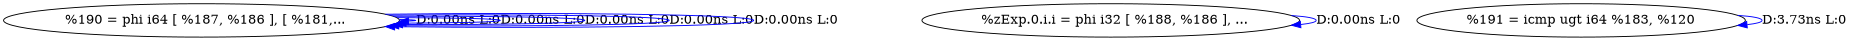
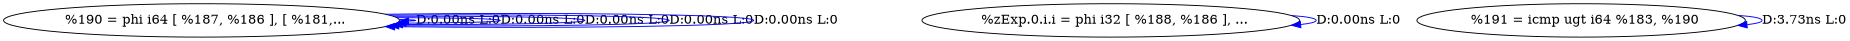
(1581, 20) -> (1581, 20)
